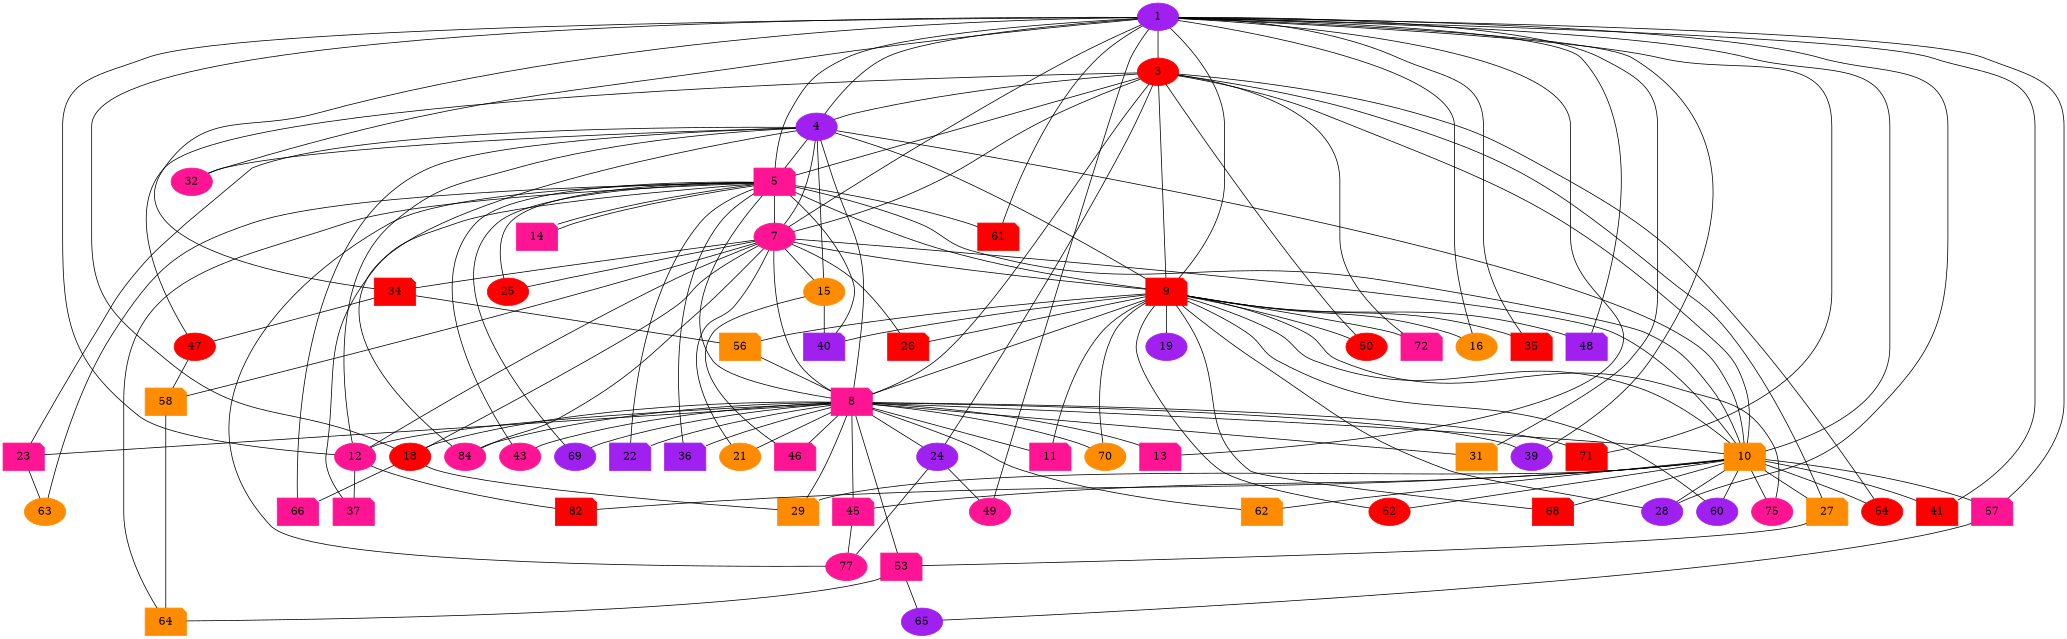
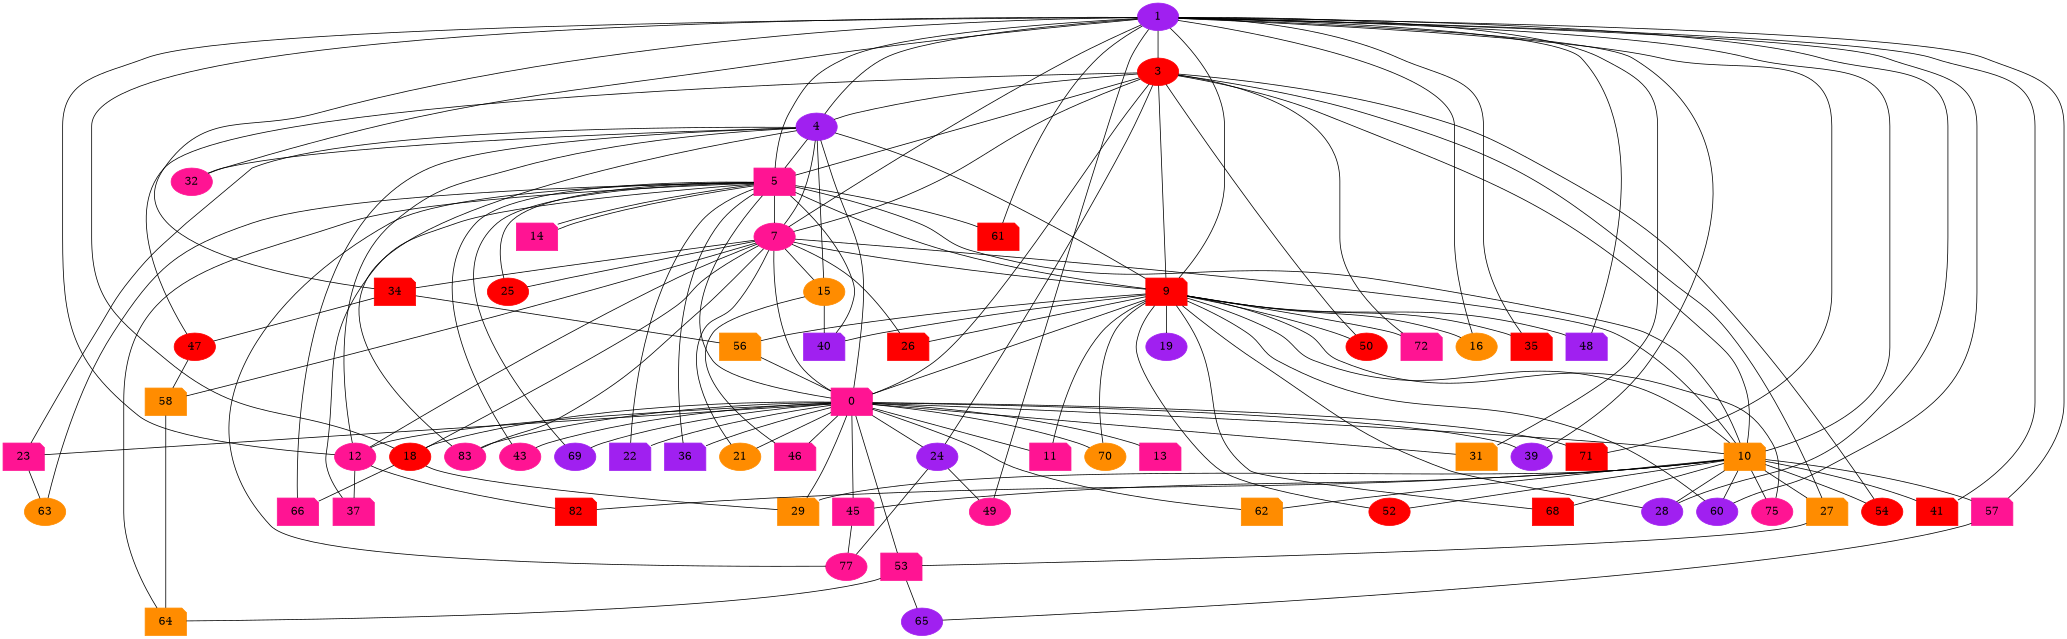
(1329, 225) -> none
(1577, 265) -> (1851, 51)
(852, 402) -> (852, 402)
(465, 457) -> (465, 457)
